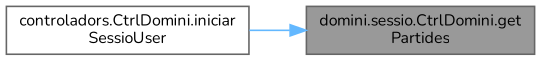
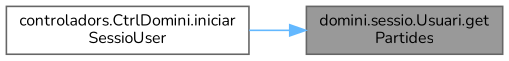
(421, 30) -> (405, 30)
